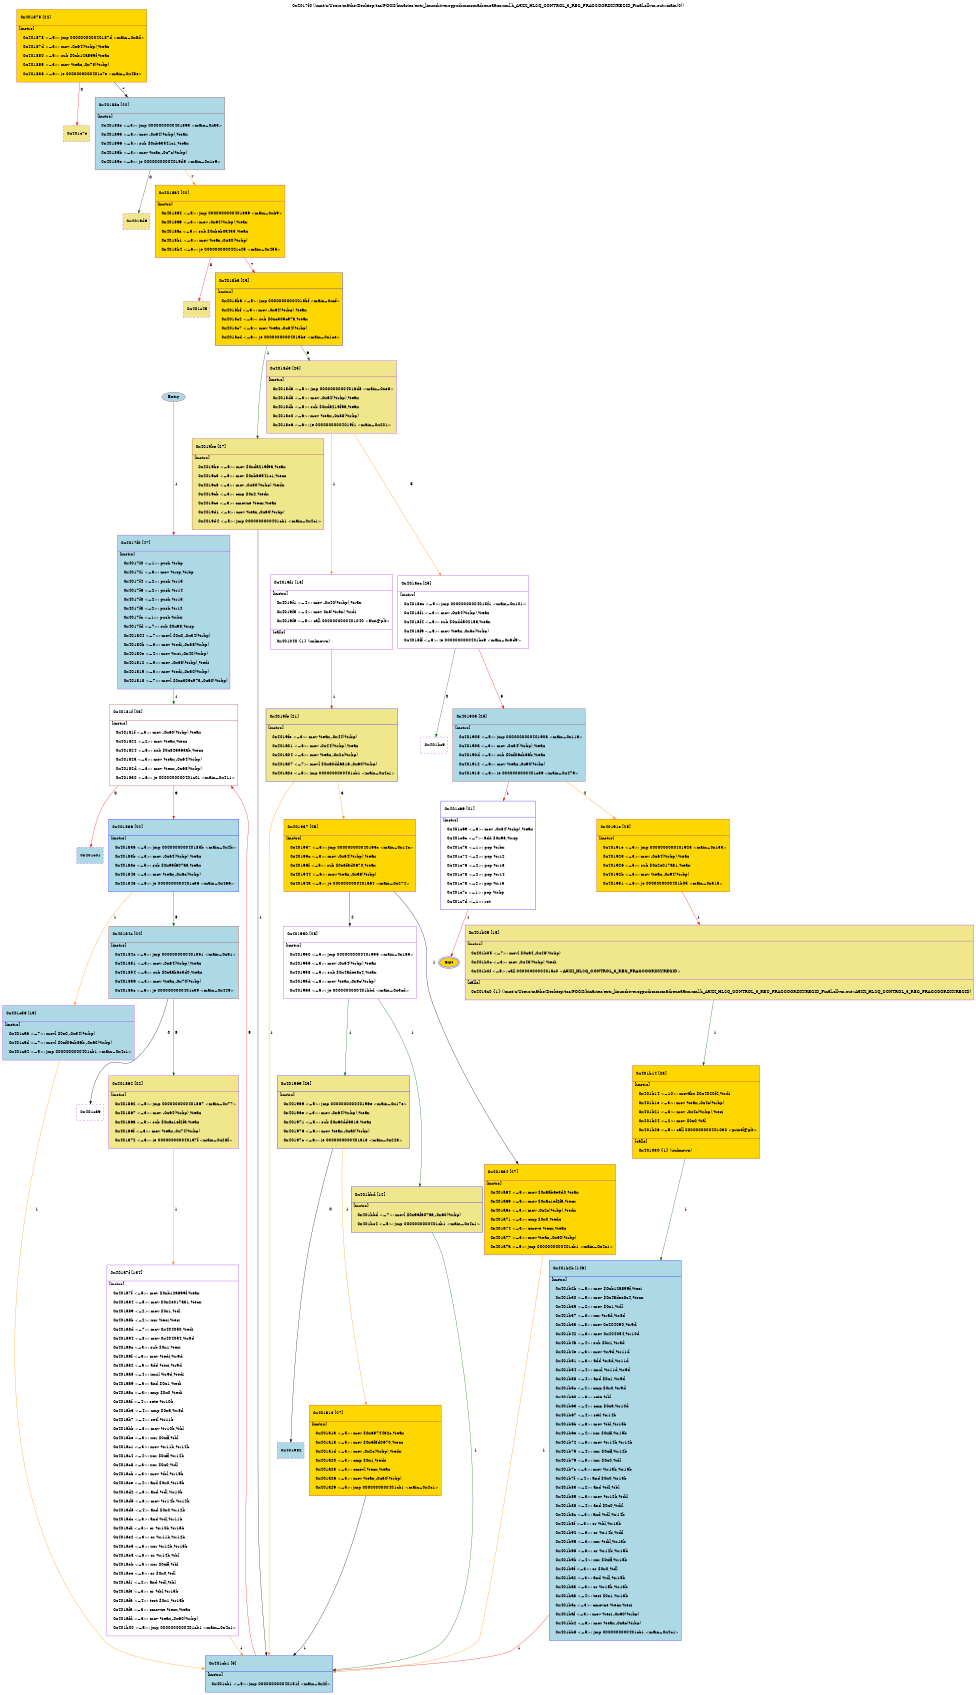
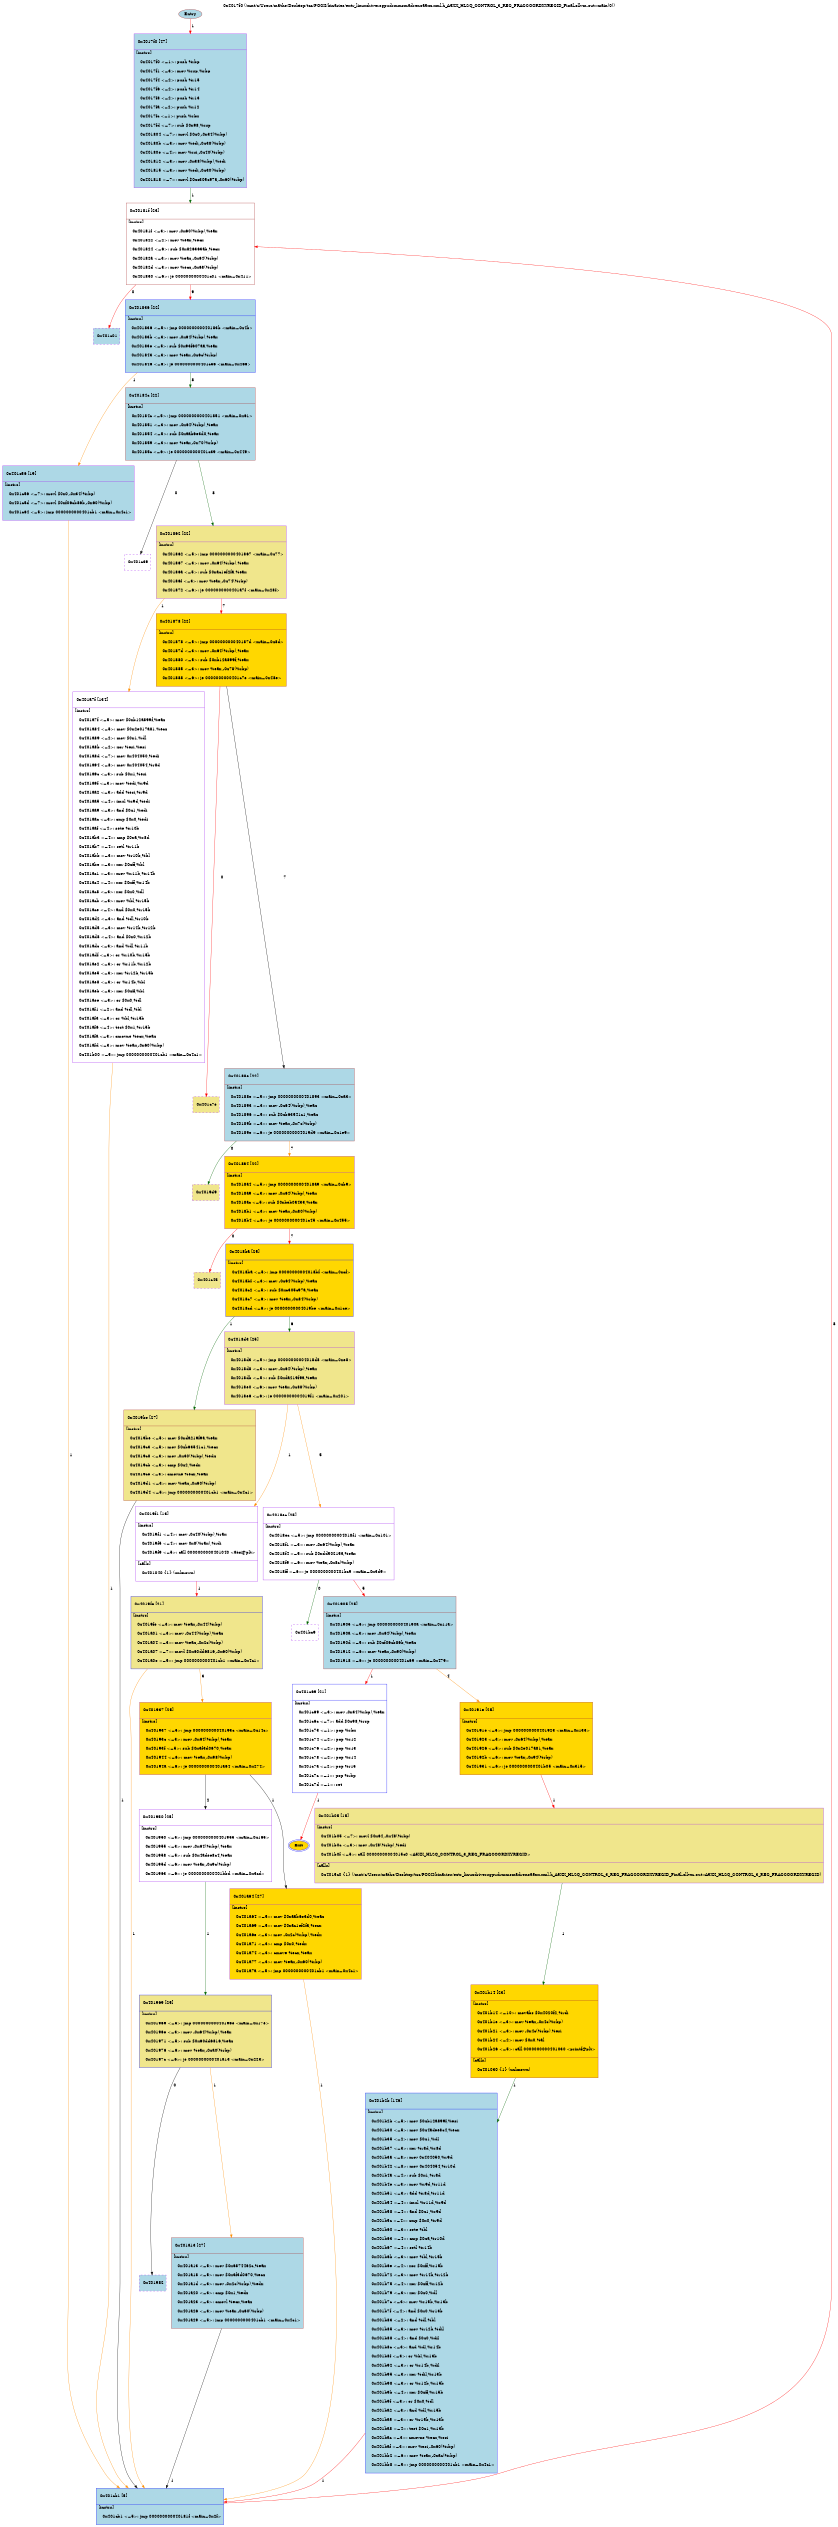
none -> (221, 605)
(417, 1210) -> none
(375, 1450) -> (237, 2283)
